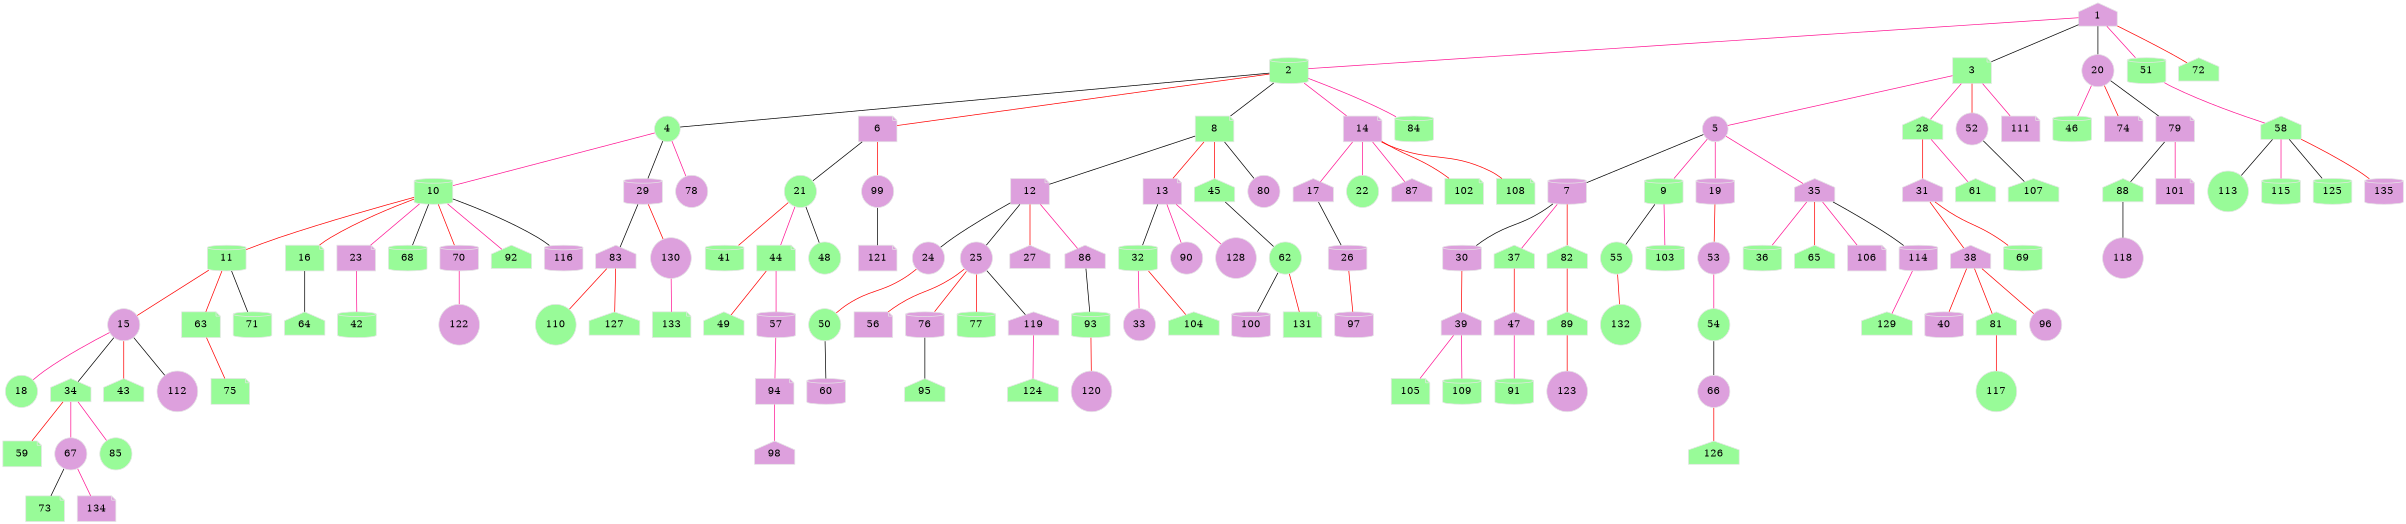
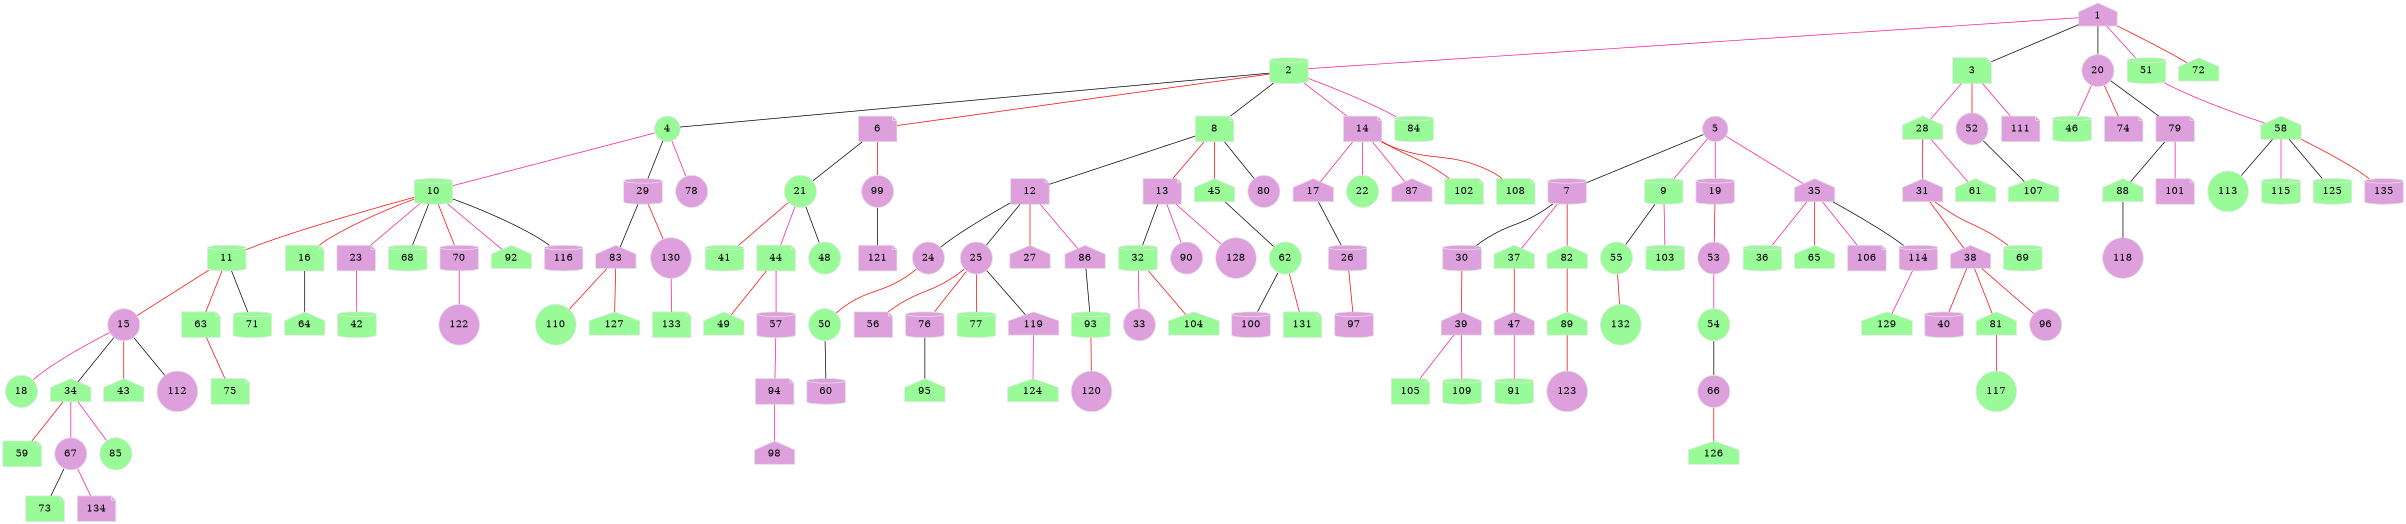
(1840, 101) -> none
